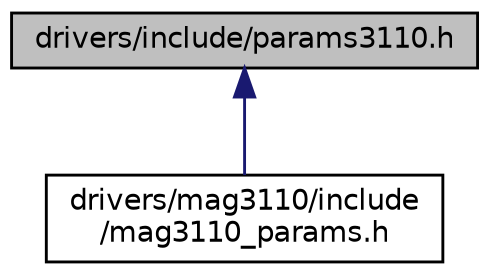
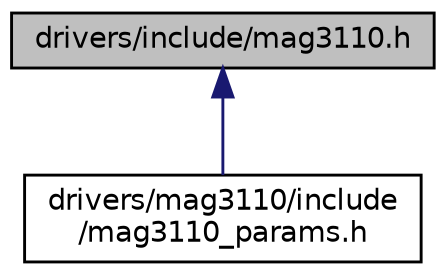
(245, 41) -> (223, 41)
